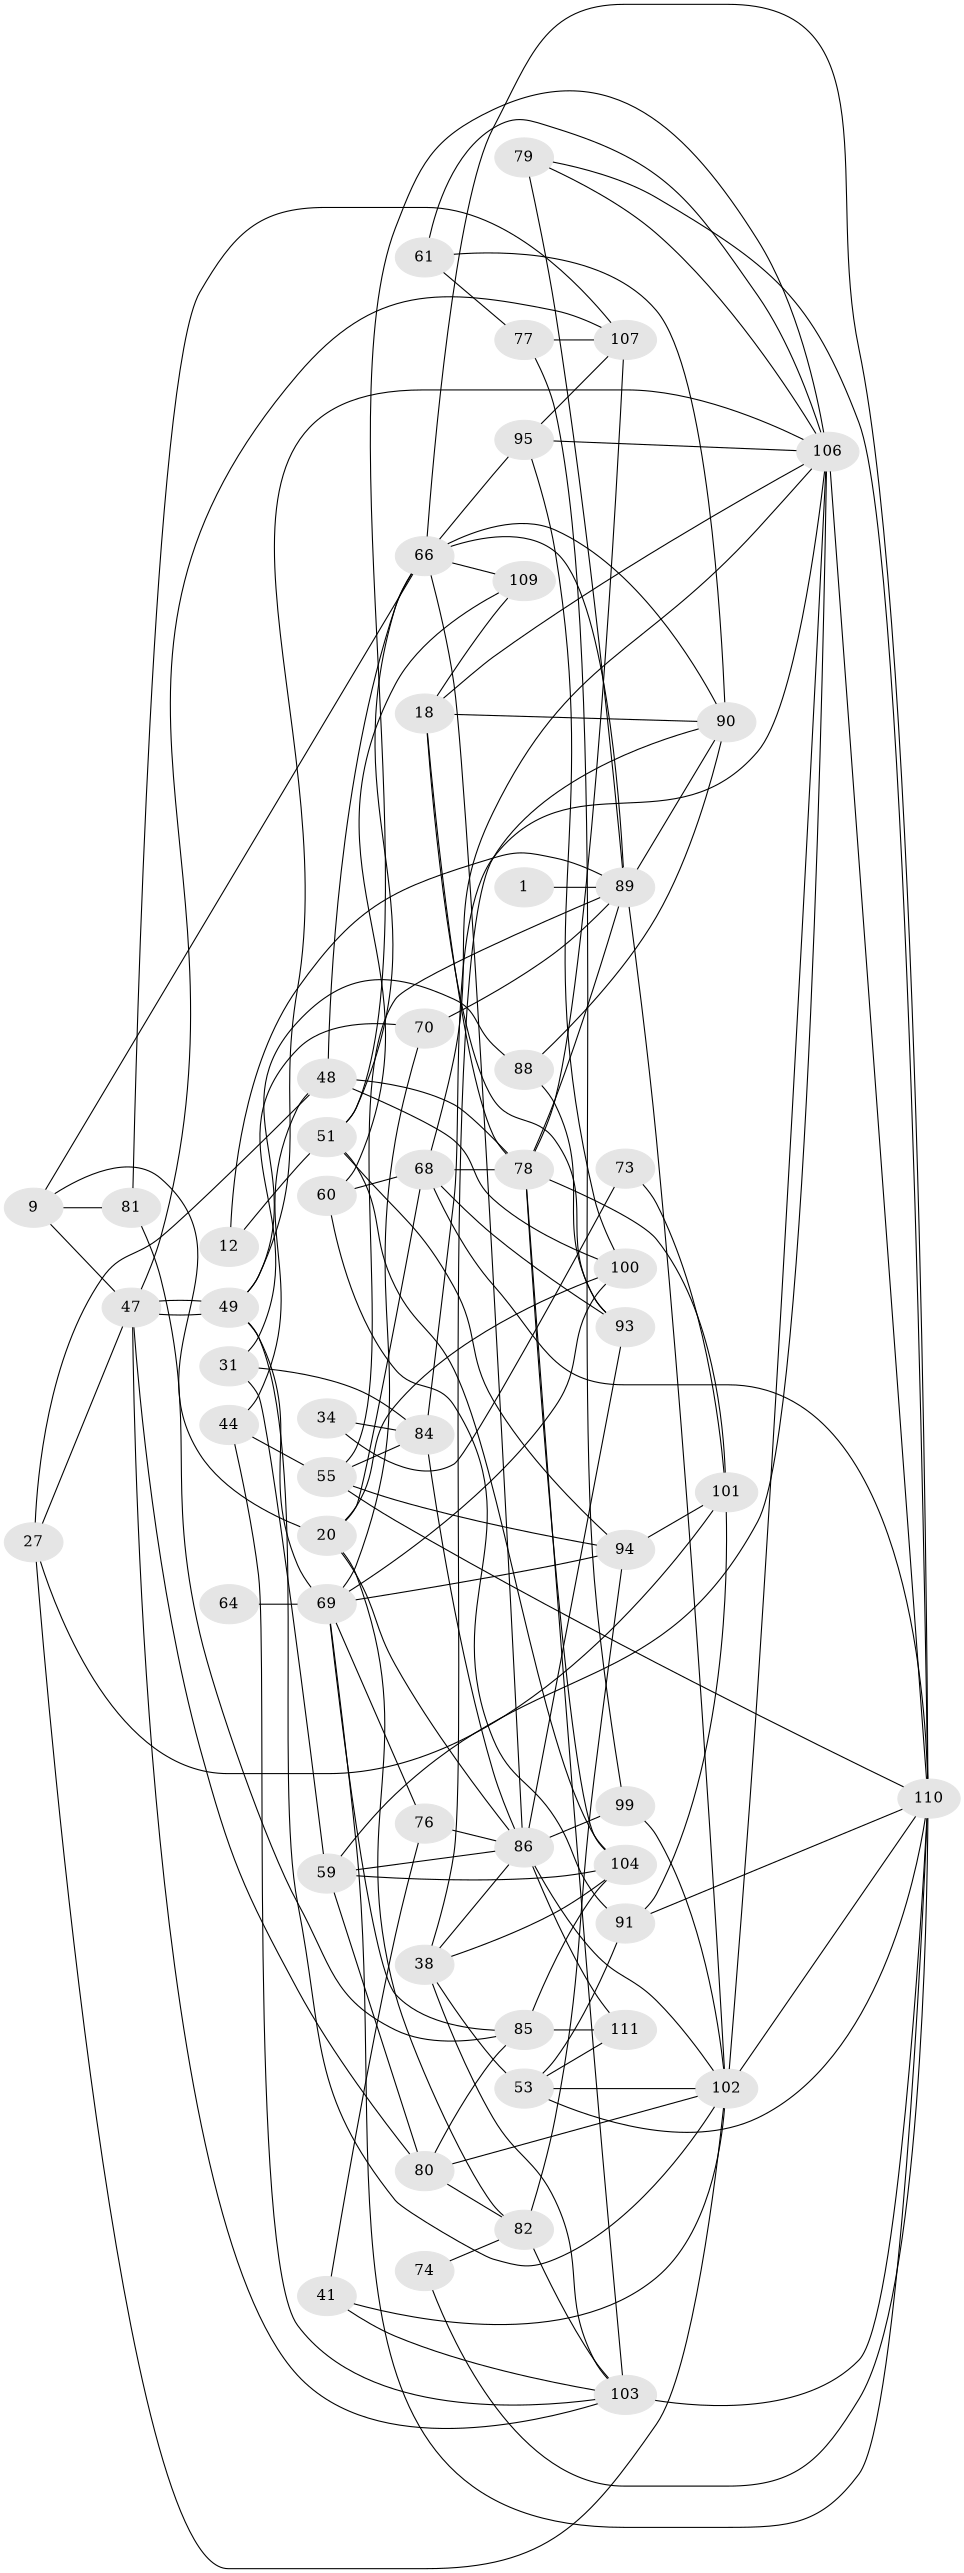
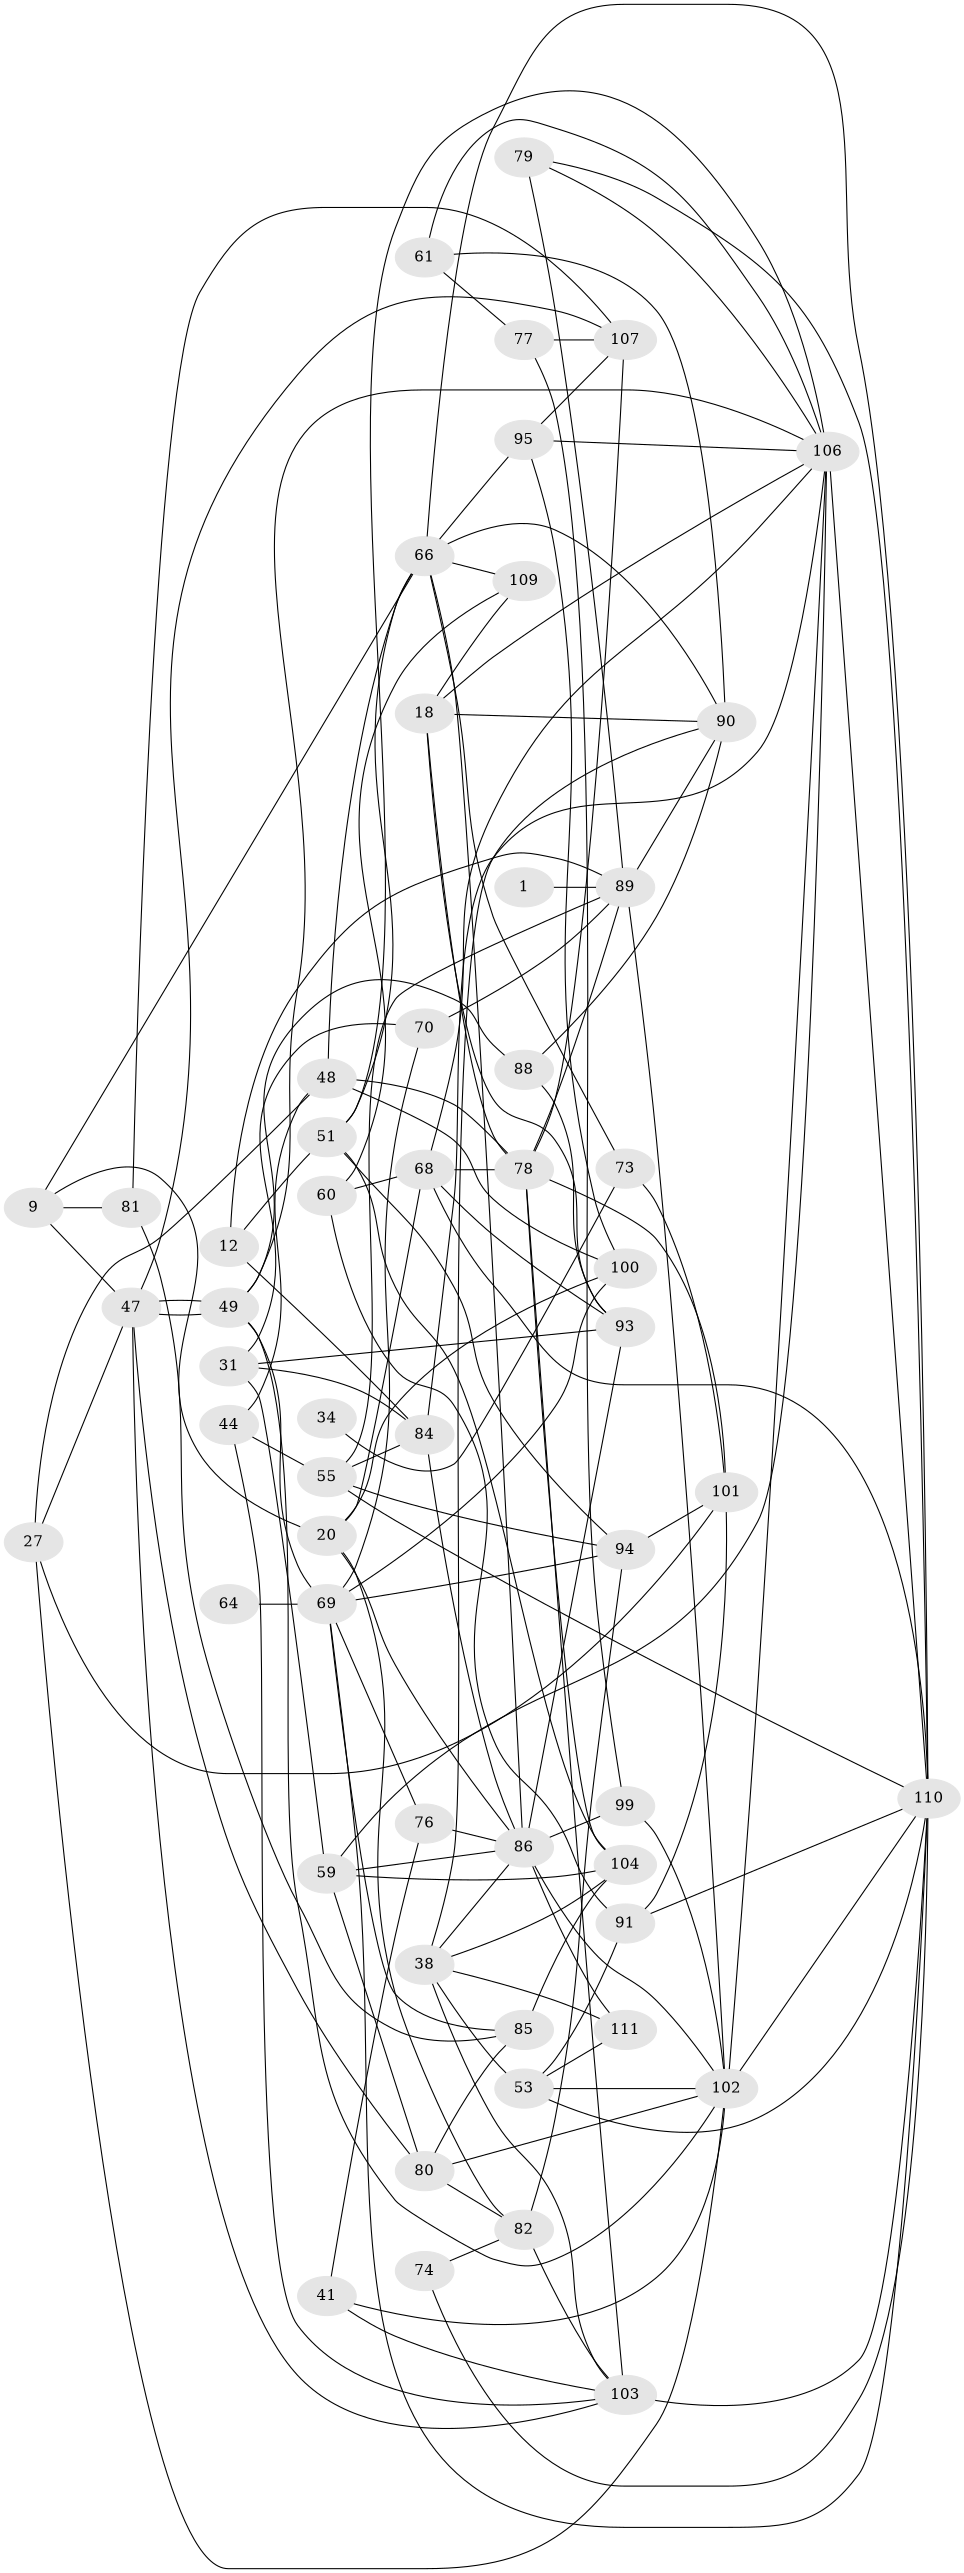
(589, 619) -> (490, 906)
none -> (427, 1347)
(376, 1427) -> (329, 1339)
(583, 2030) -> (527, 1992)
